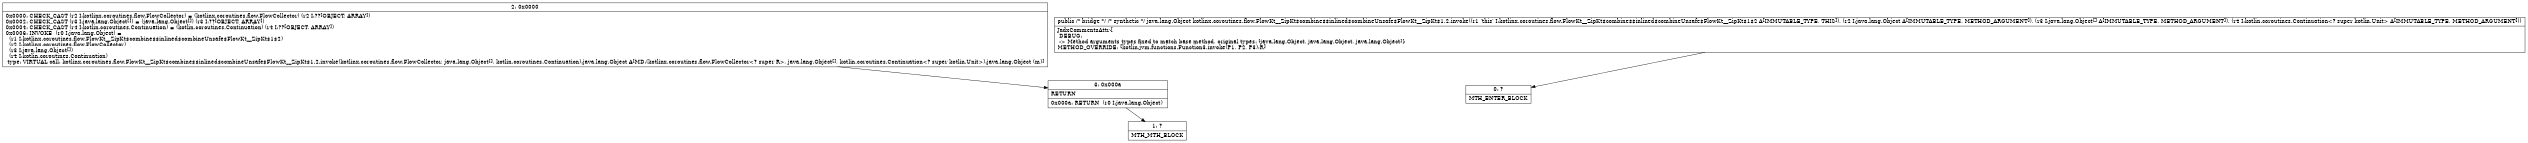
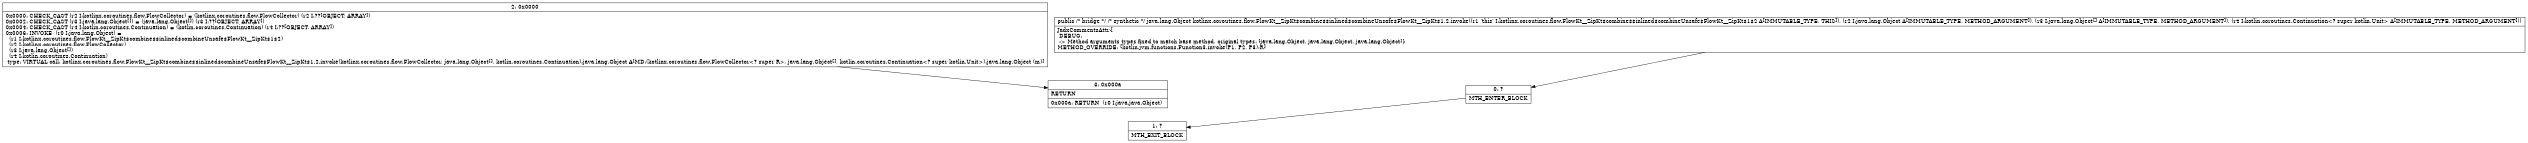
(1108, 103) -> (1108, 103)
(1134, 114) -> (1328, 113)
(1157, 135) -> (1157, 135)
